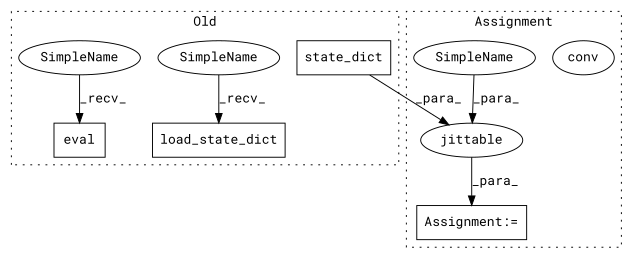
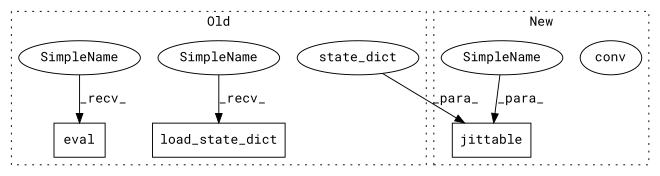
(514, 22) -> (541, 22)
(344, 58) -> (358, 58)
(472, 140) -> (492, 140)
(472, 223) -> none
